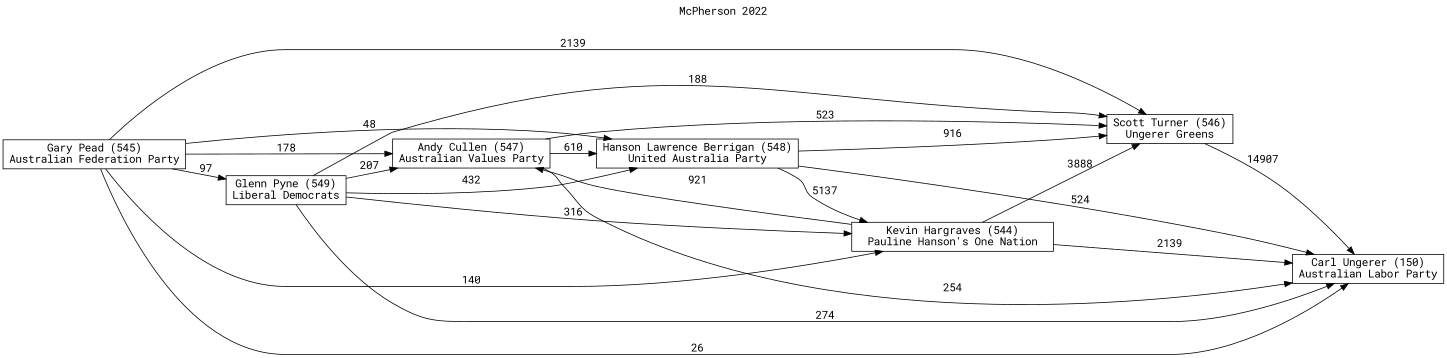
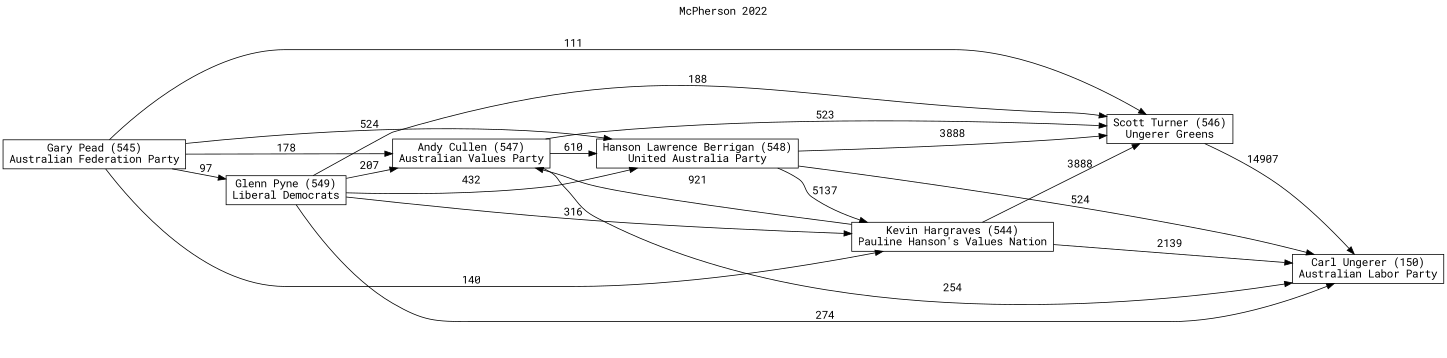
(573, 44) -> (573, 44)
(369, 125) -> (369, 125)
(953, 134) -> (953, 134)
(953, 237) -> (953, 237)
(683, 354) -> none
